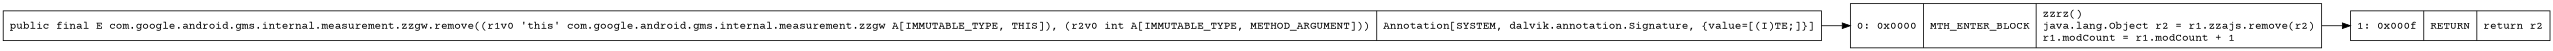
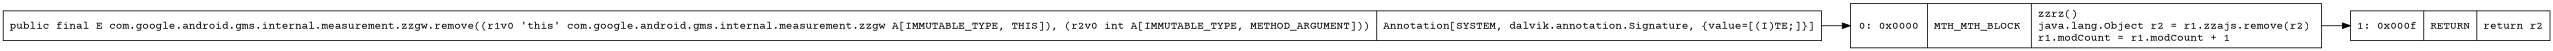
(1980, 25) -> (1977, 25)
